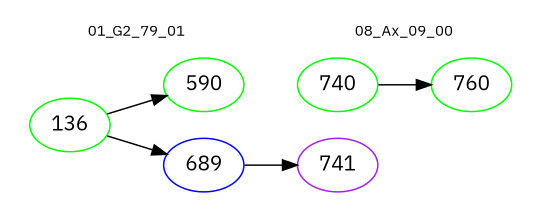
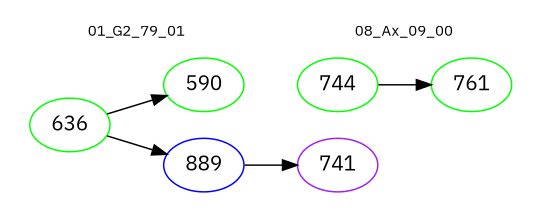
(338, 85) -> (338, 85)
(472, 85) -> (472, 85)
(70, 125) -> (70, 125)
(204, 165) -> (204, 165)
